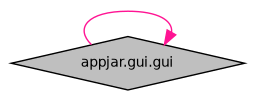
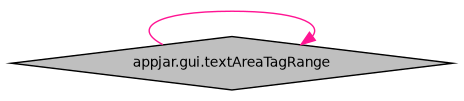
(128, 63) -> (232, 63)
